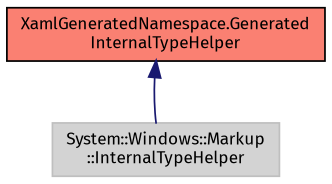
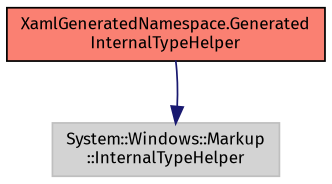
(154, 101) -> (177, 83)
